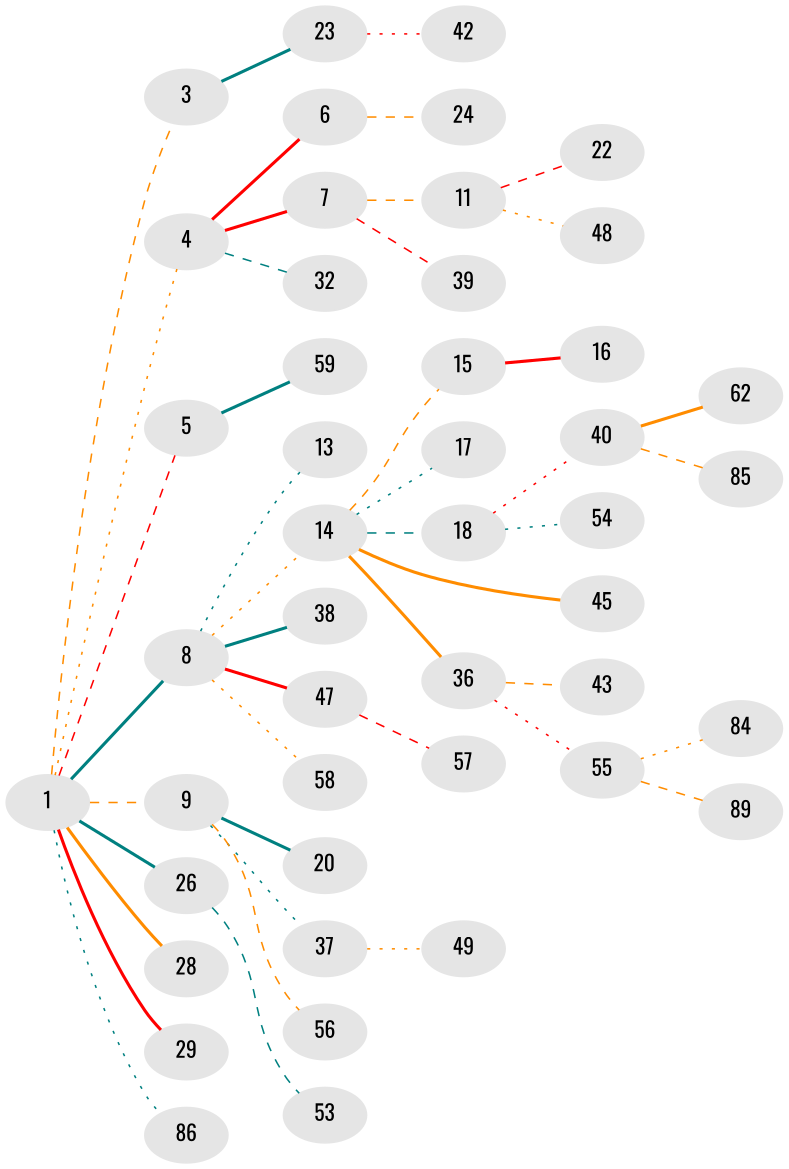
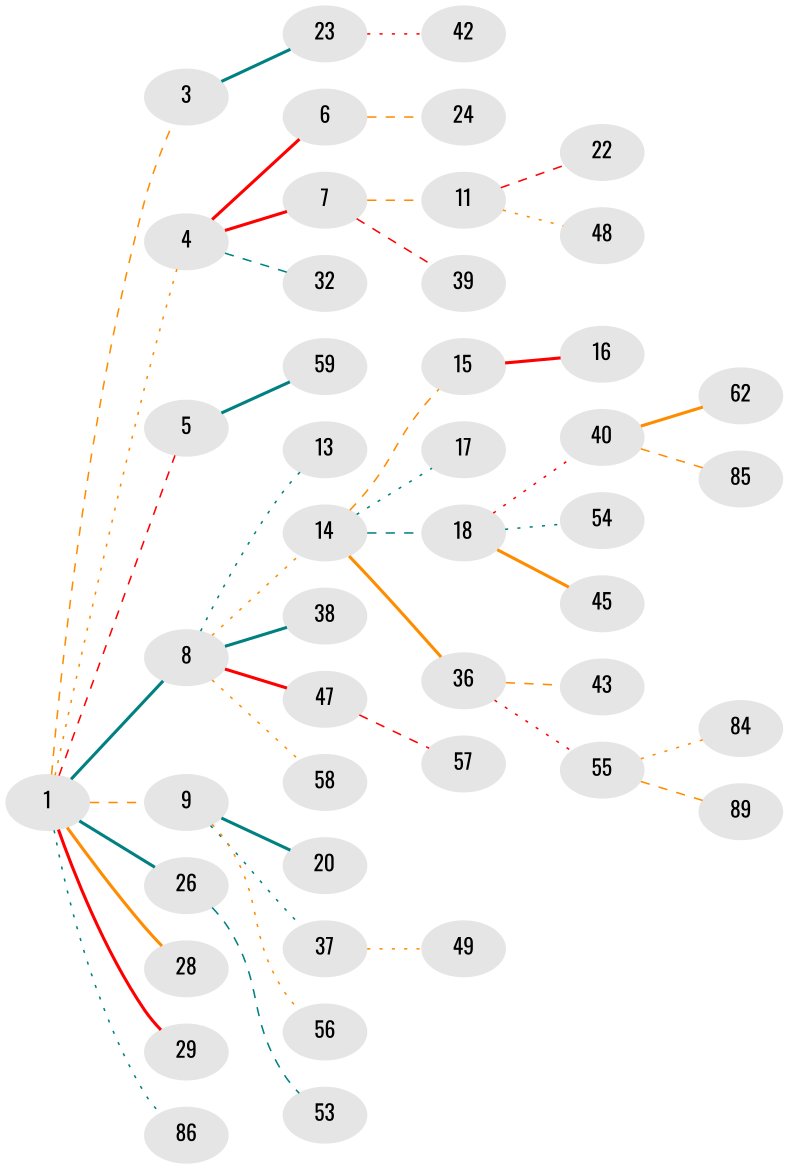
(457, 584) -> (533, 568)
(256, 917) -> (256, 917)
